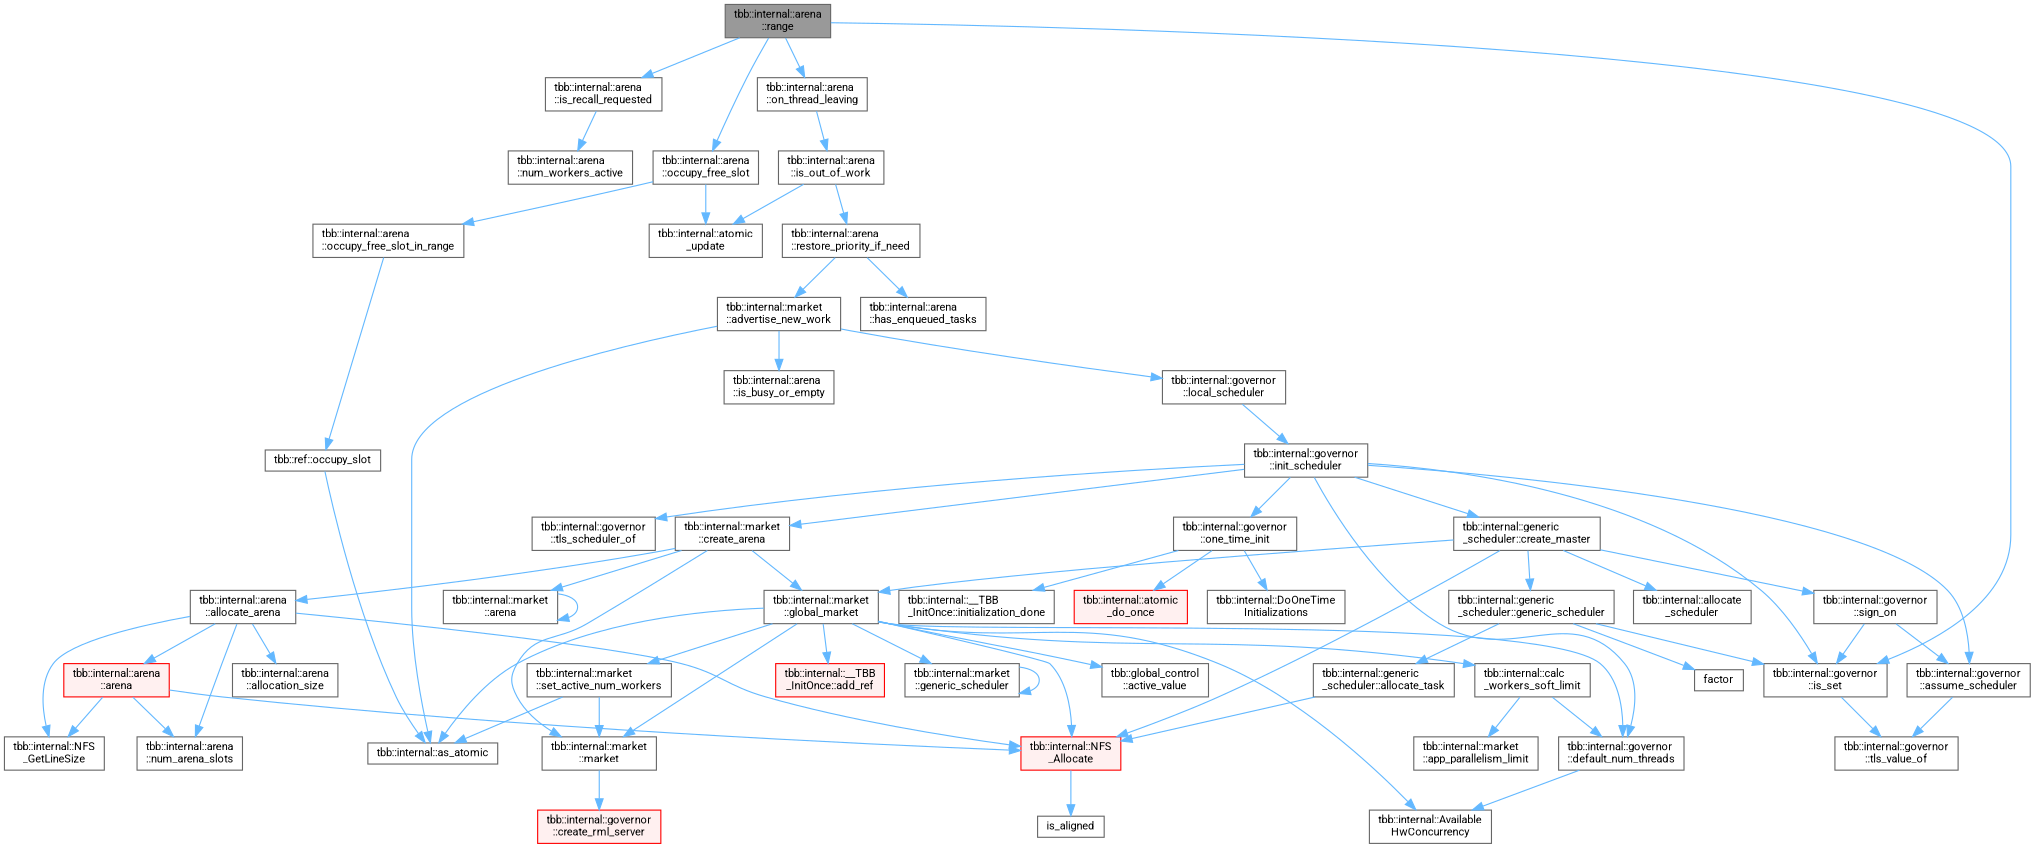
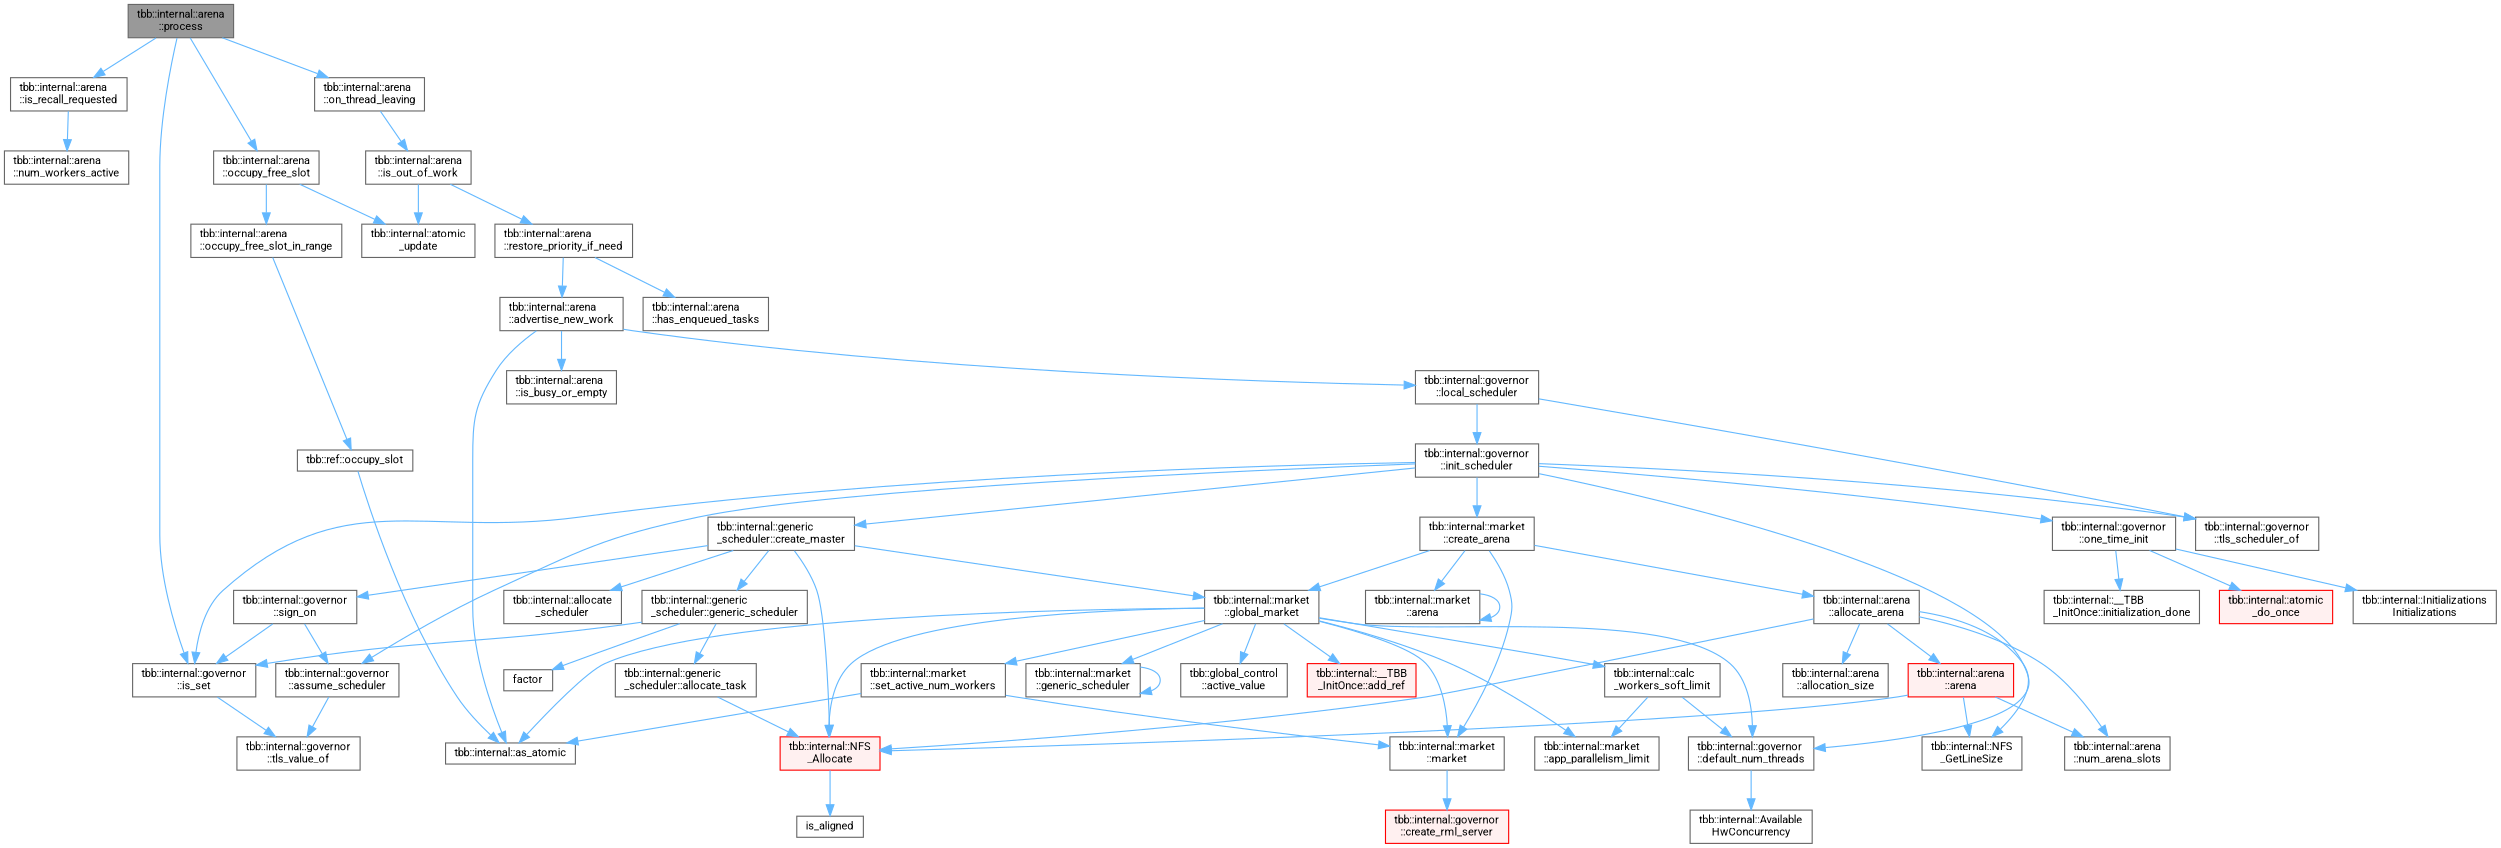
(778, 21) -> (181, 21)
(779, 314) -> (562, 314)
none -> (1862, 456)
(1276, 607) -> (2425, 607)
(1194, 655) -> (1448, 663)
